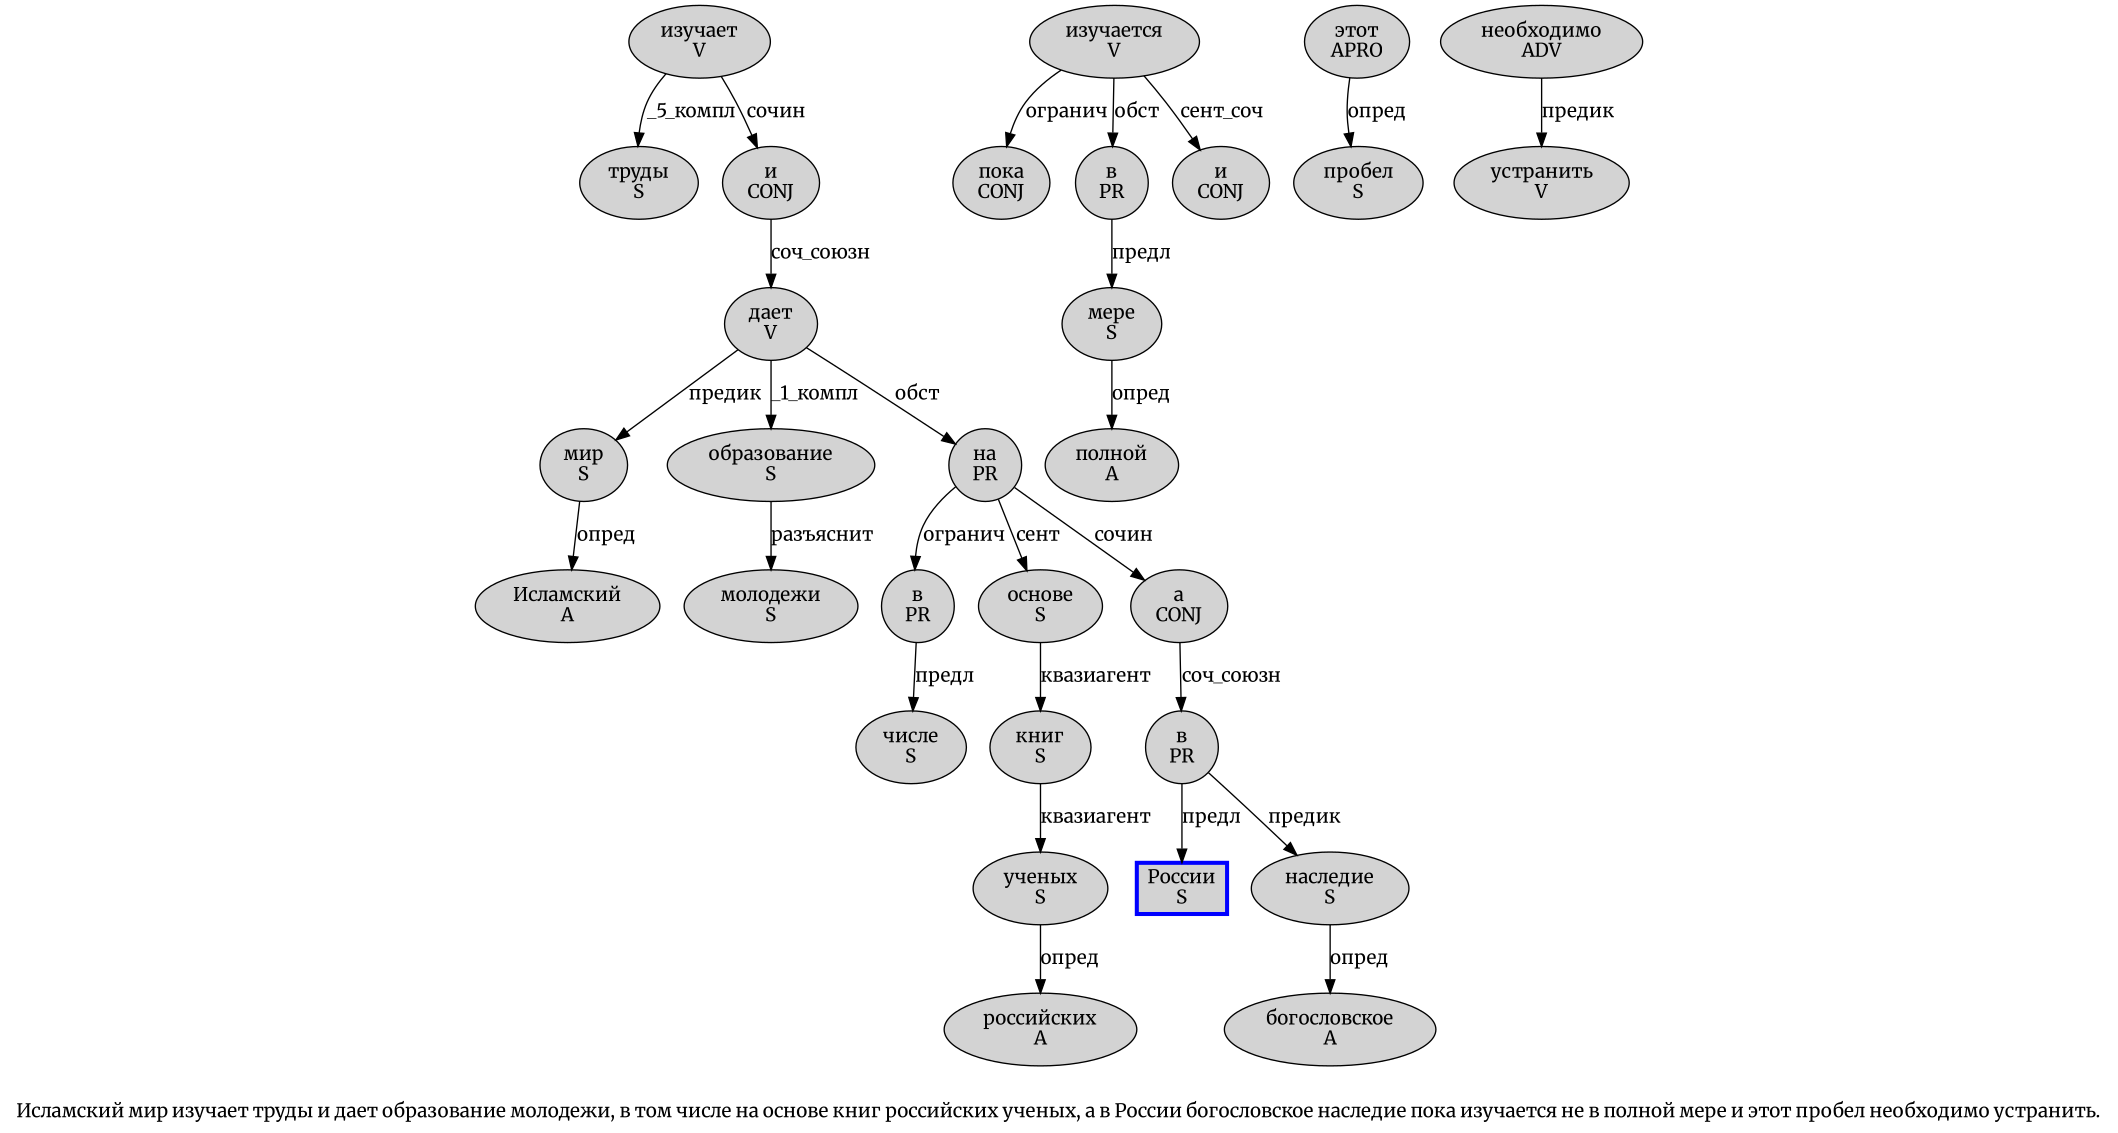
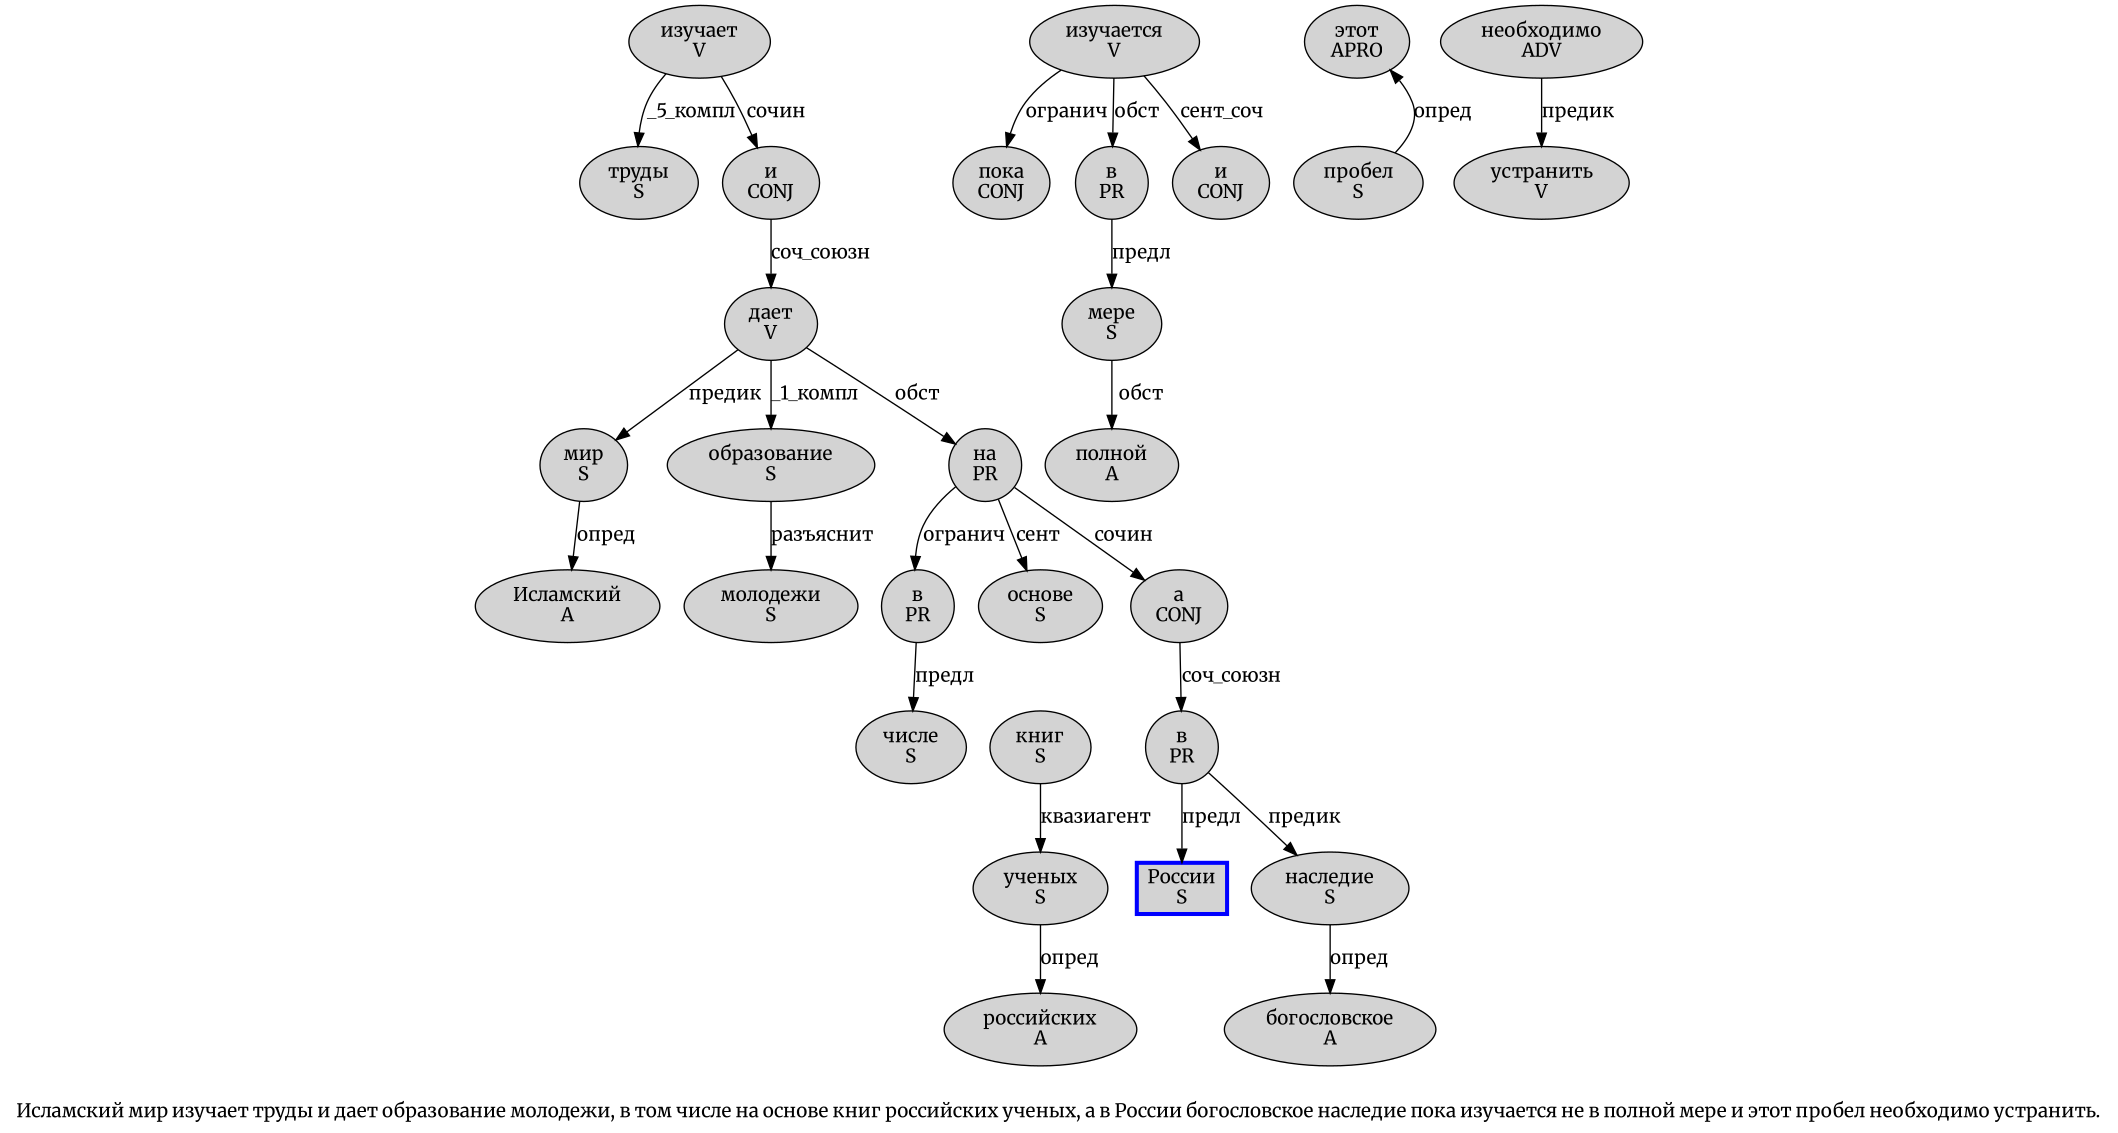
(1347, 105) -> (1414, 118)
(1142, 395) -> (1142, 395)
(1040, 670) -> none
